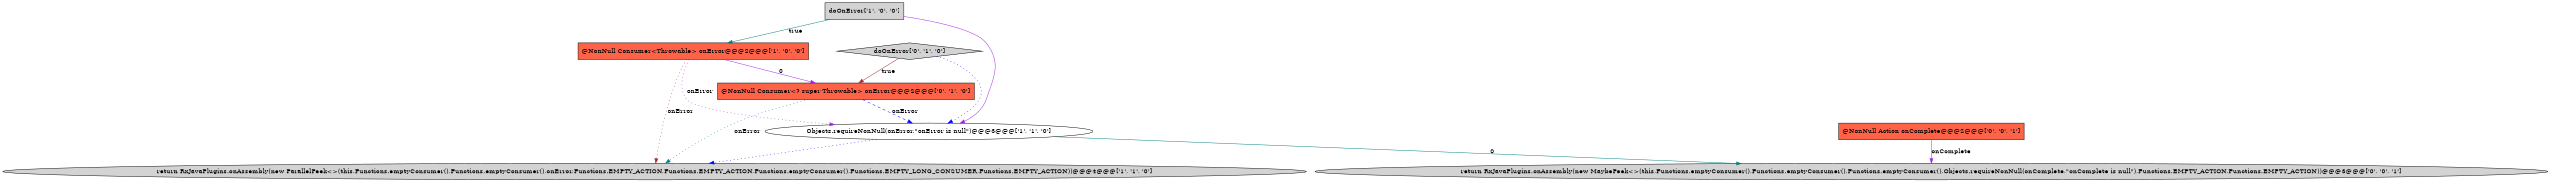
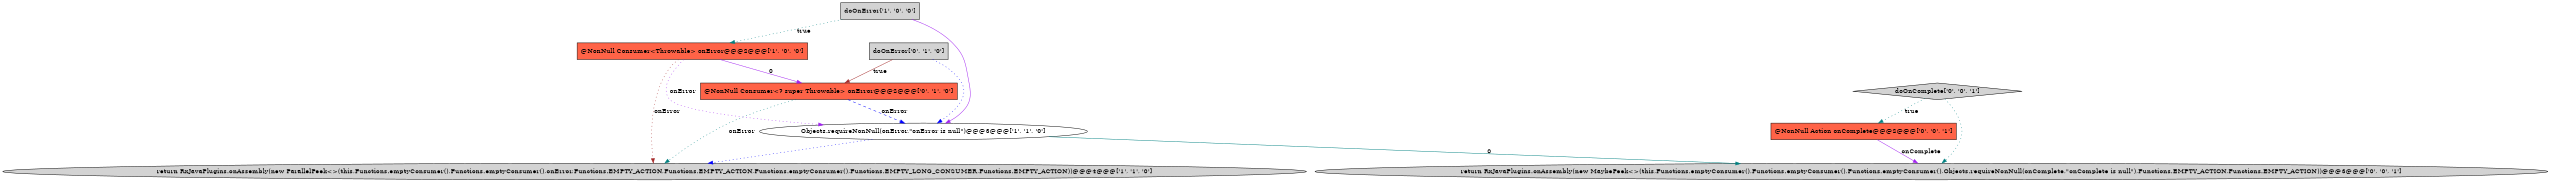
(781, 31) -> (789, 31)
(910, 51) -> (909, 51)
none -> (1937, 91)
